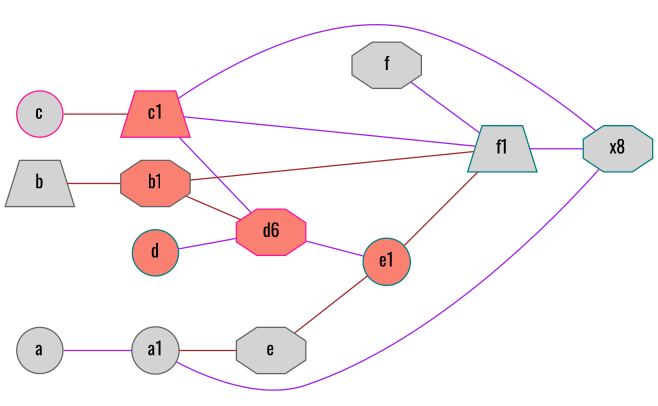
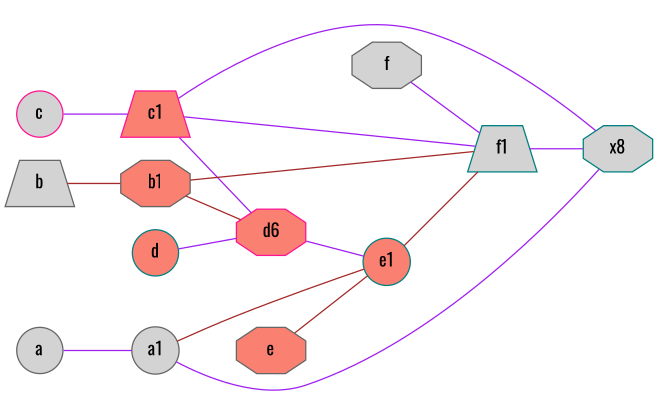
(96, 114) -> (96, 114)
(208, 350) -> (270, 303)
(271, 350) -> (271, 350)
